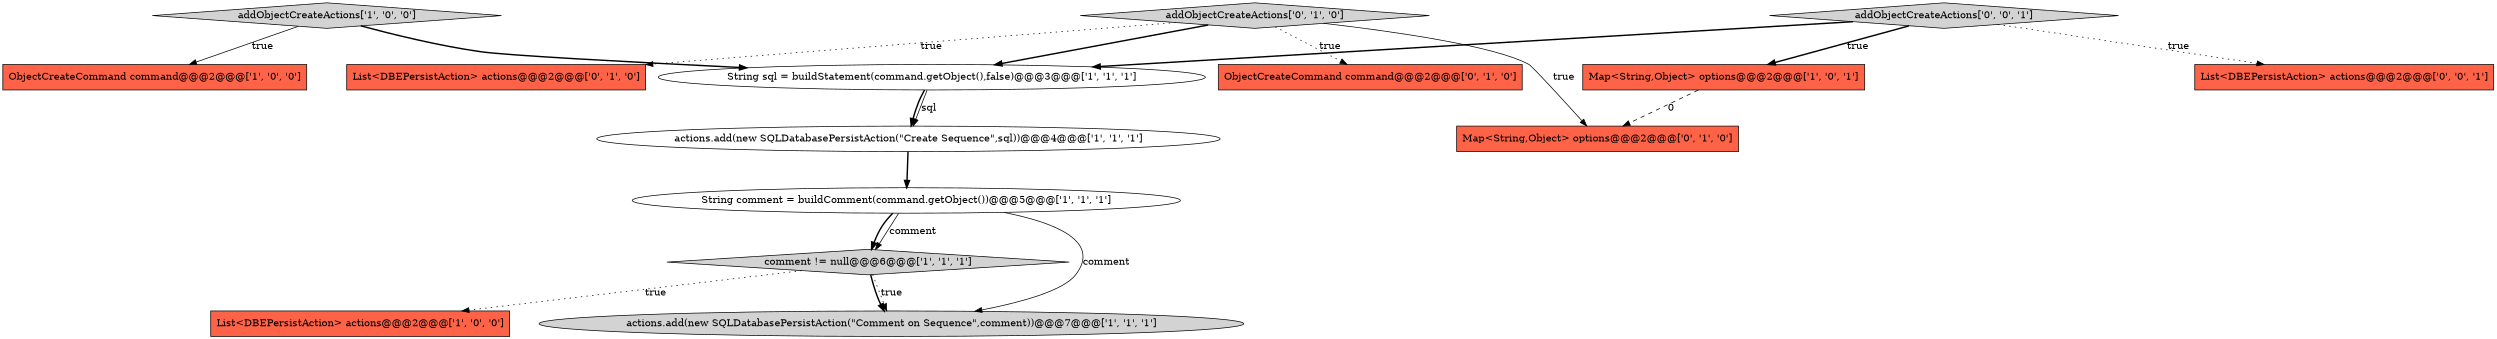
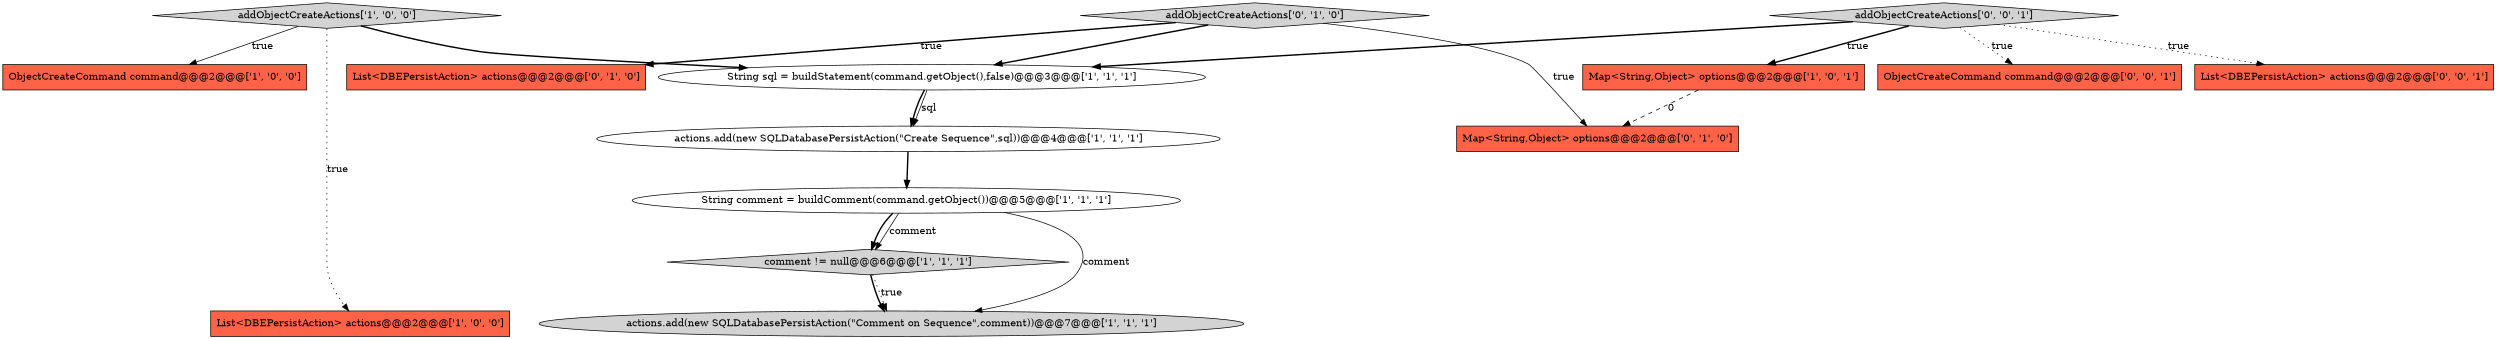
(914, 43) -> (914, 43)
(1370, 77) -> none
none -> (2030, 77)
(635, 290) -> (327, 169)
